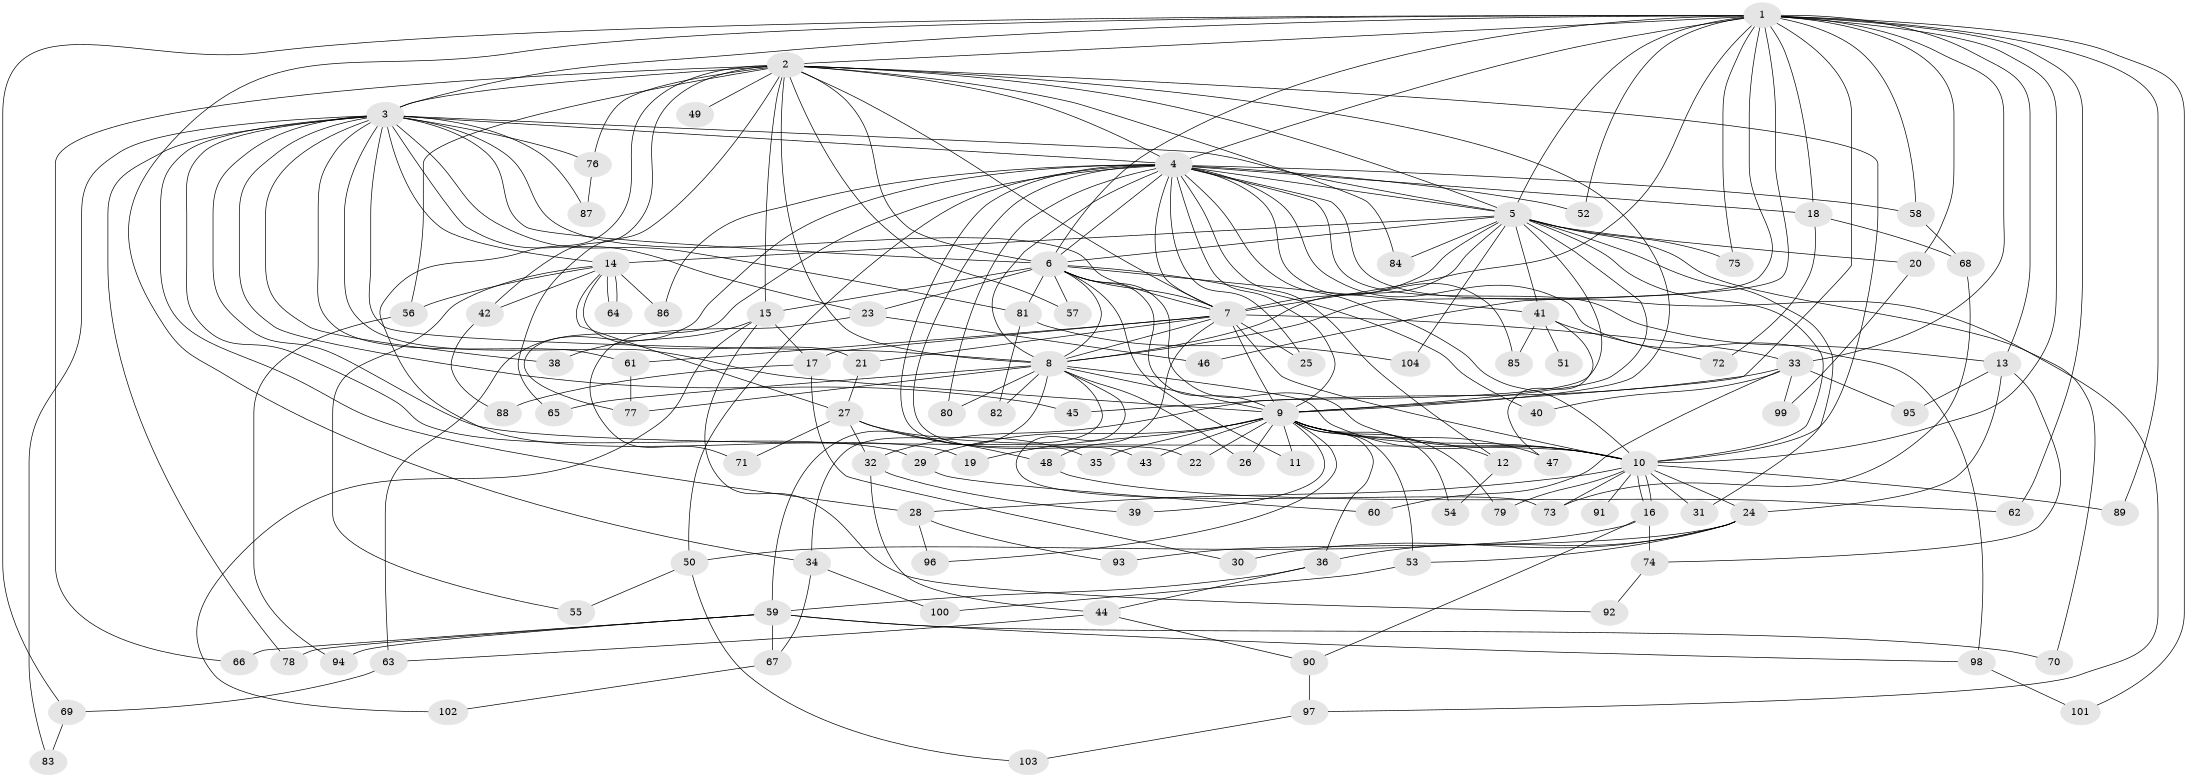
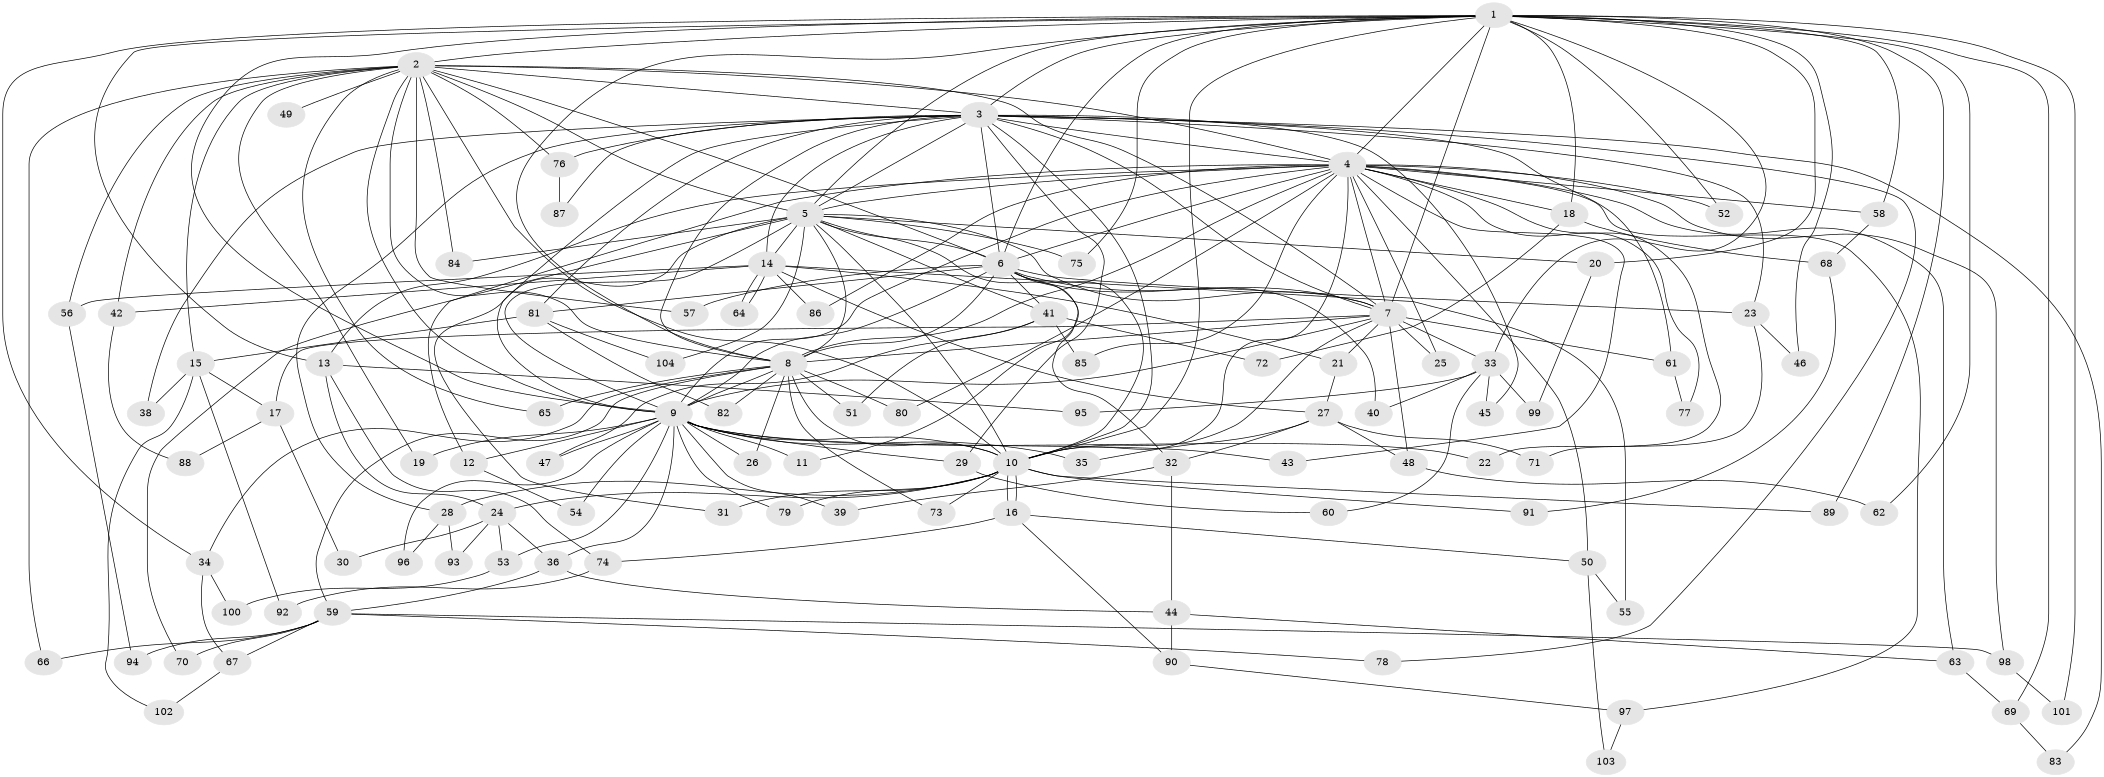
(920, 287) -> (388, 335)
(802, 393) -> (820, 389)
(1821, 483) -> (1749, 453)
